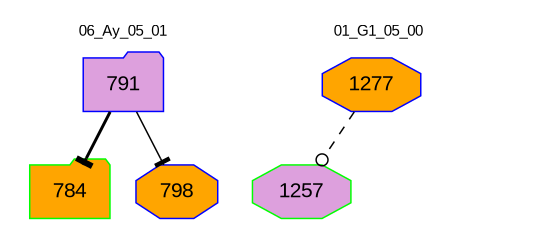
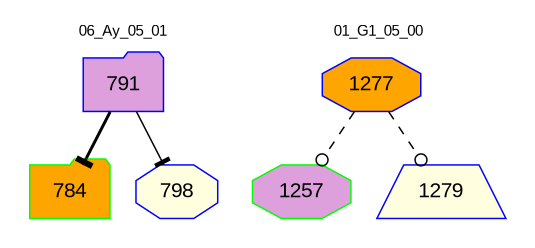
(177, 192) -> (177, 192)
none -> (441, 192)
